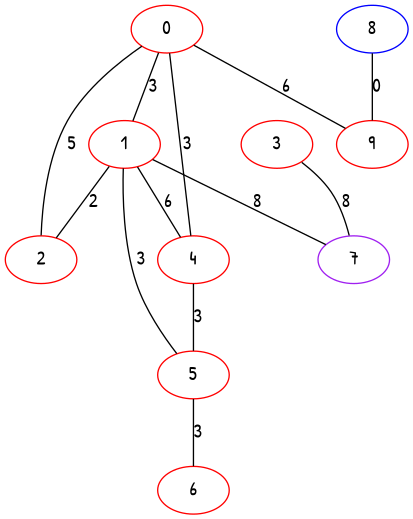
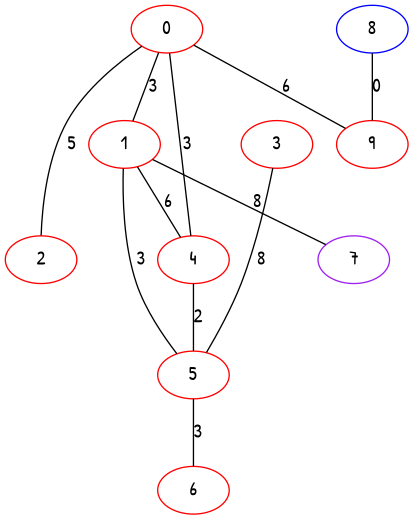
(333, 194) -> (248, 264)
(83, 202) -> none
(198, 317) -> (198, 317)
